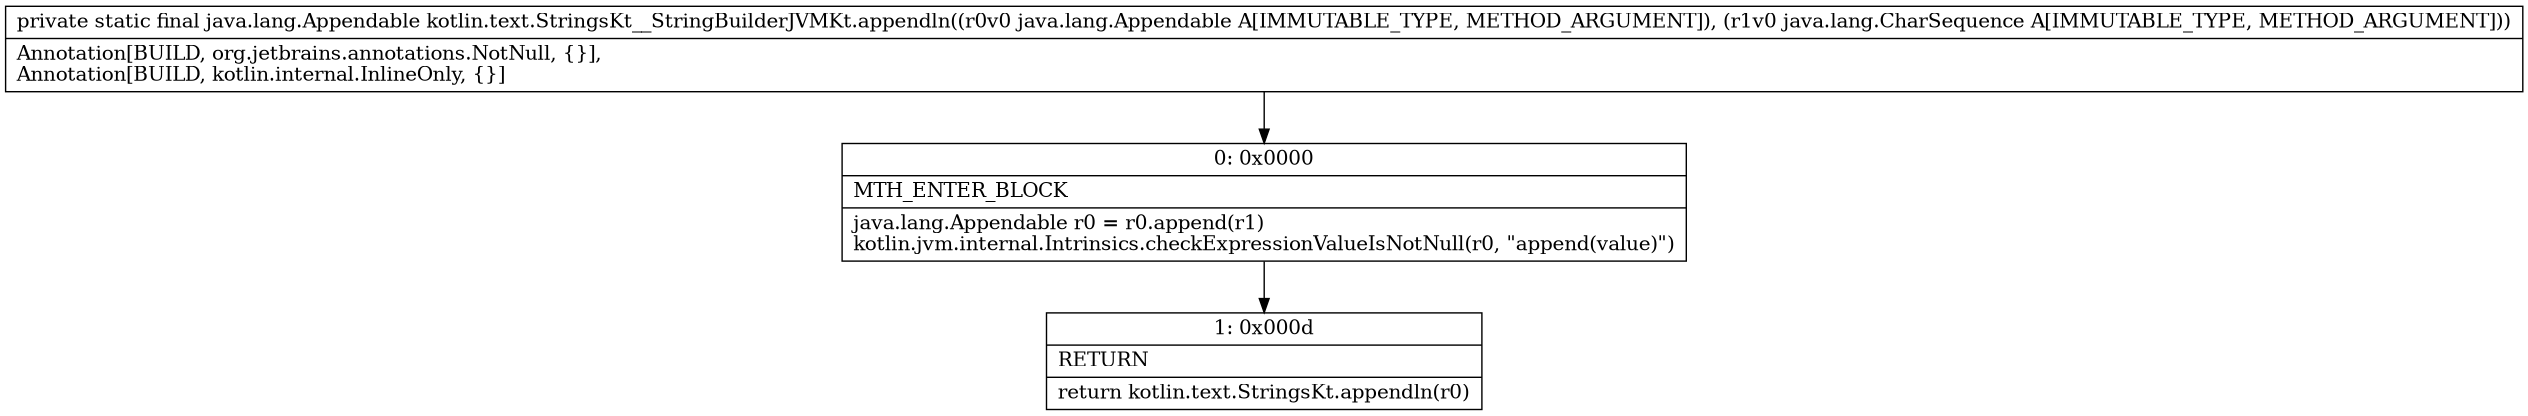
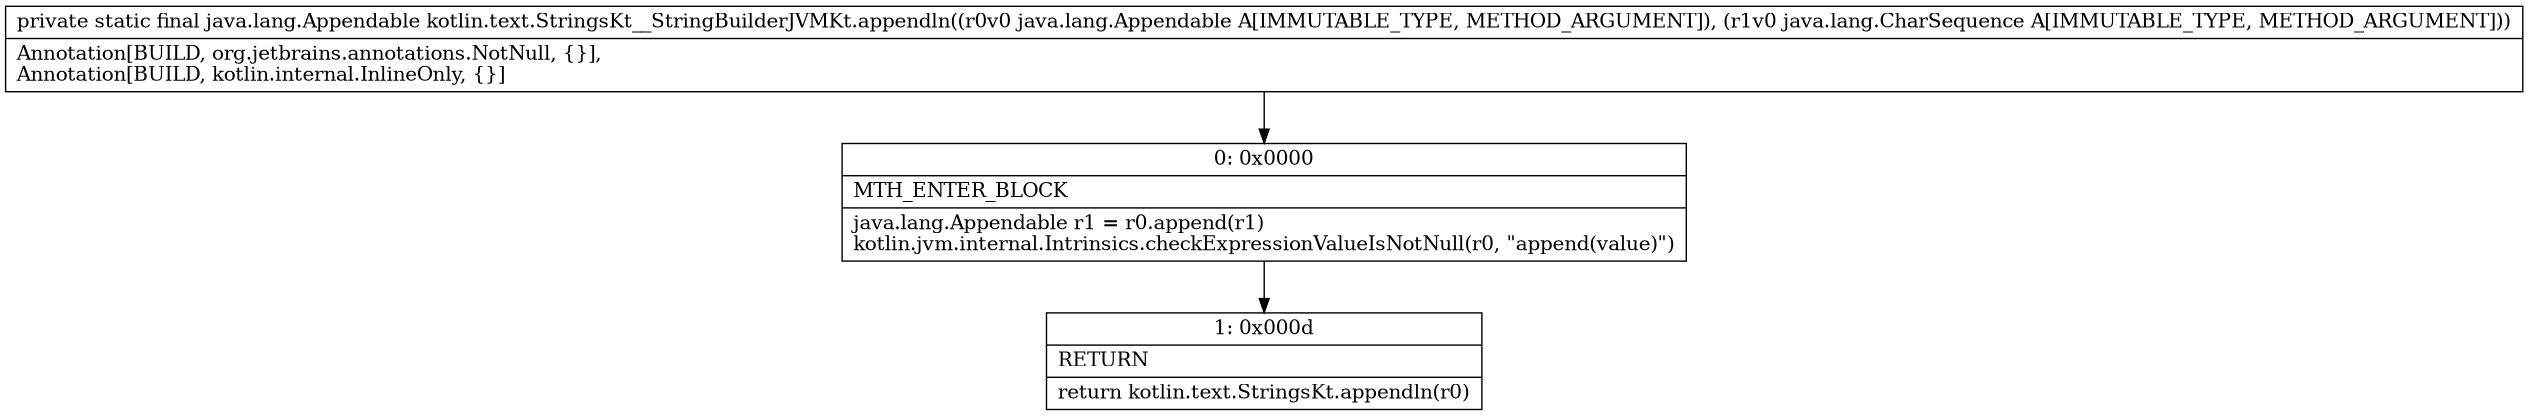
(1059, 223) -> (1059, 223)
